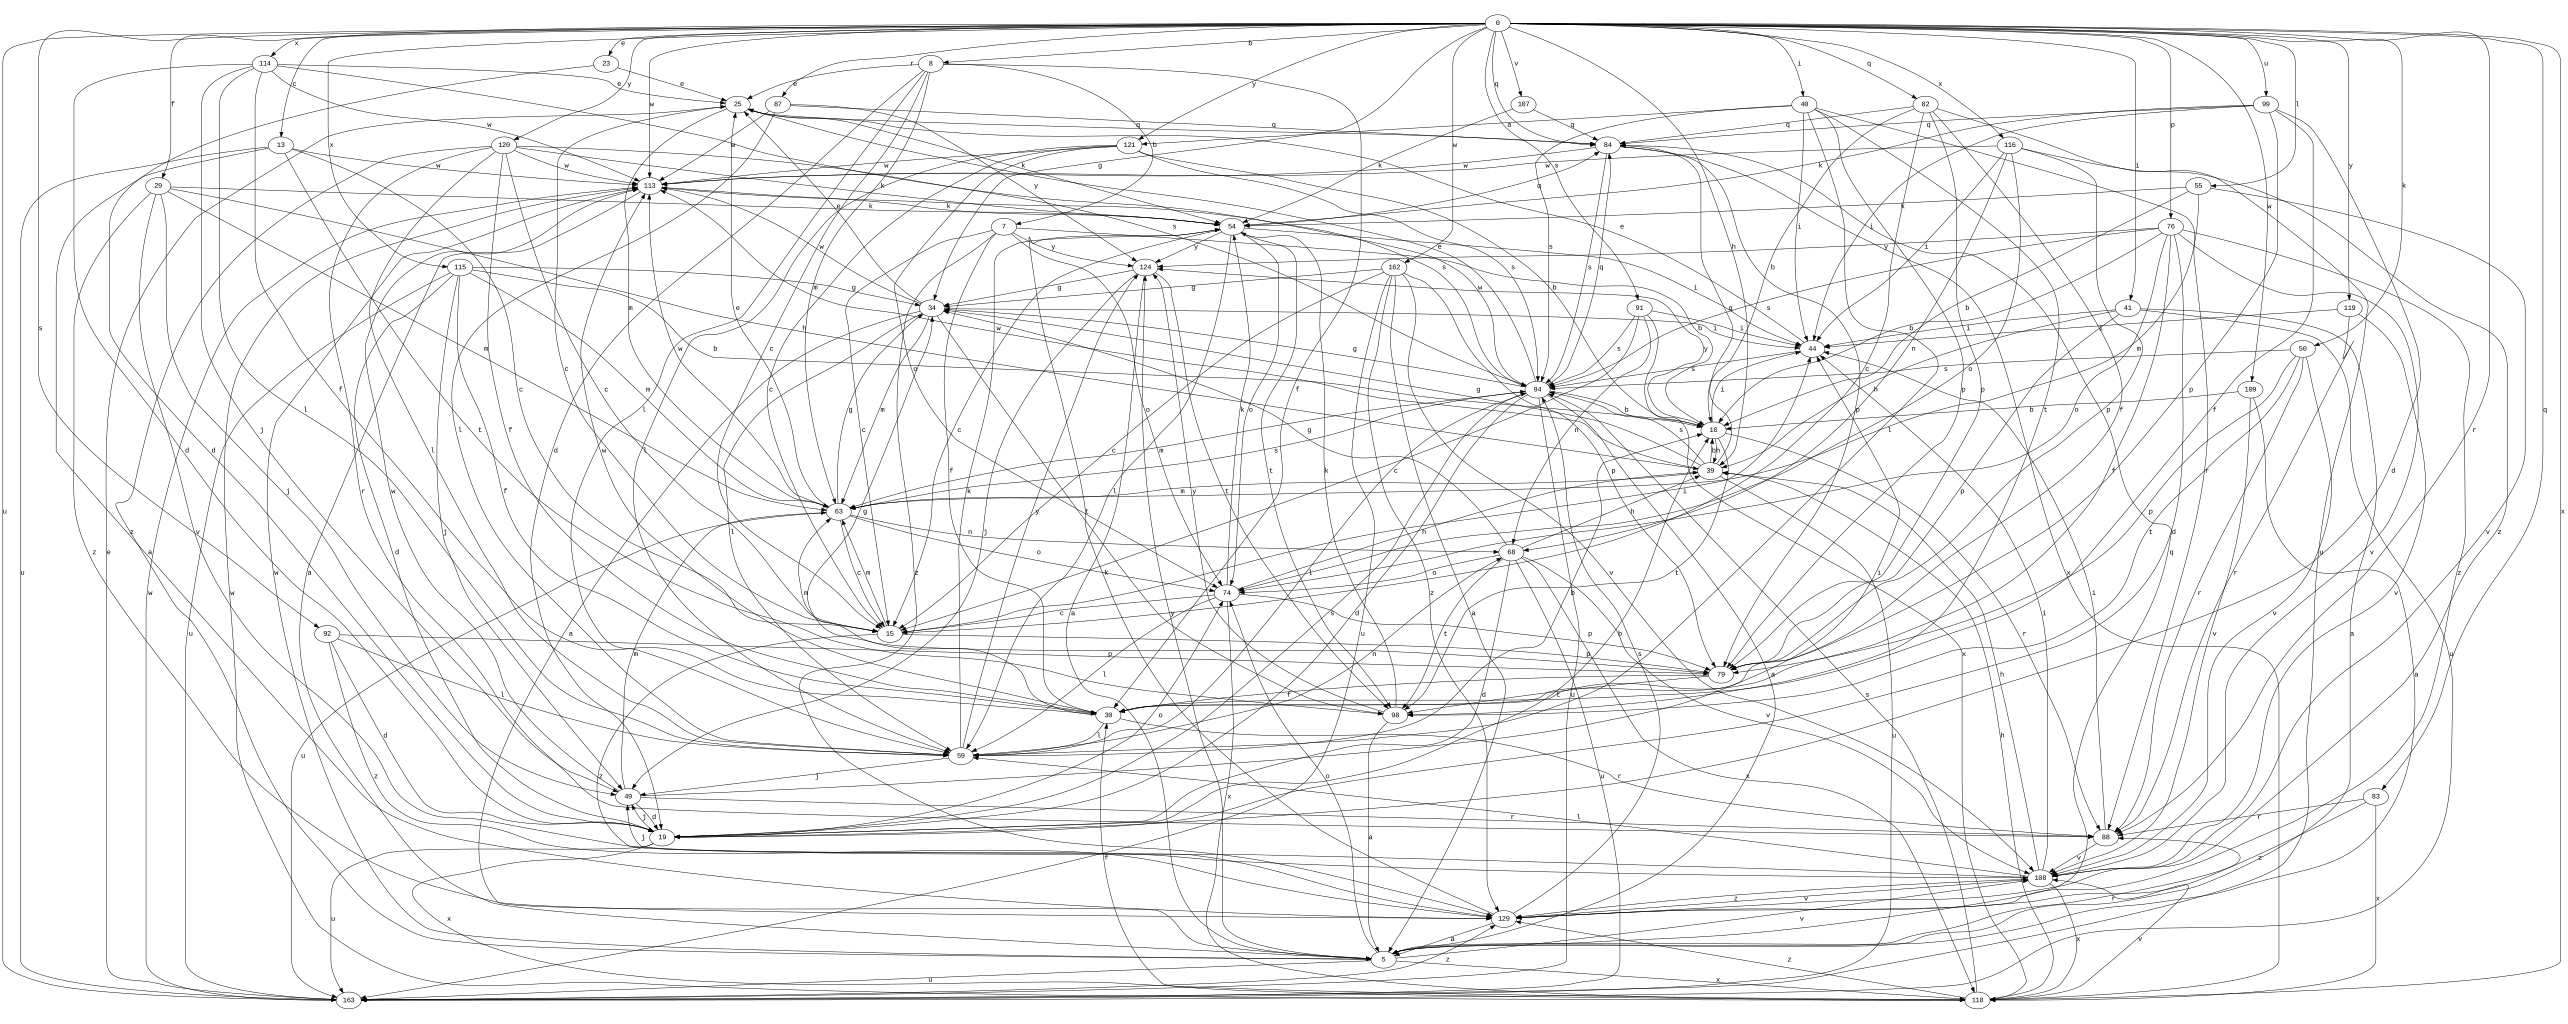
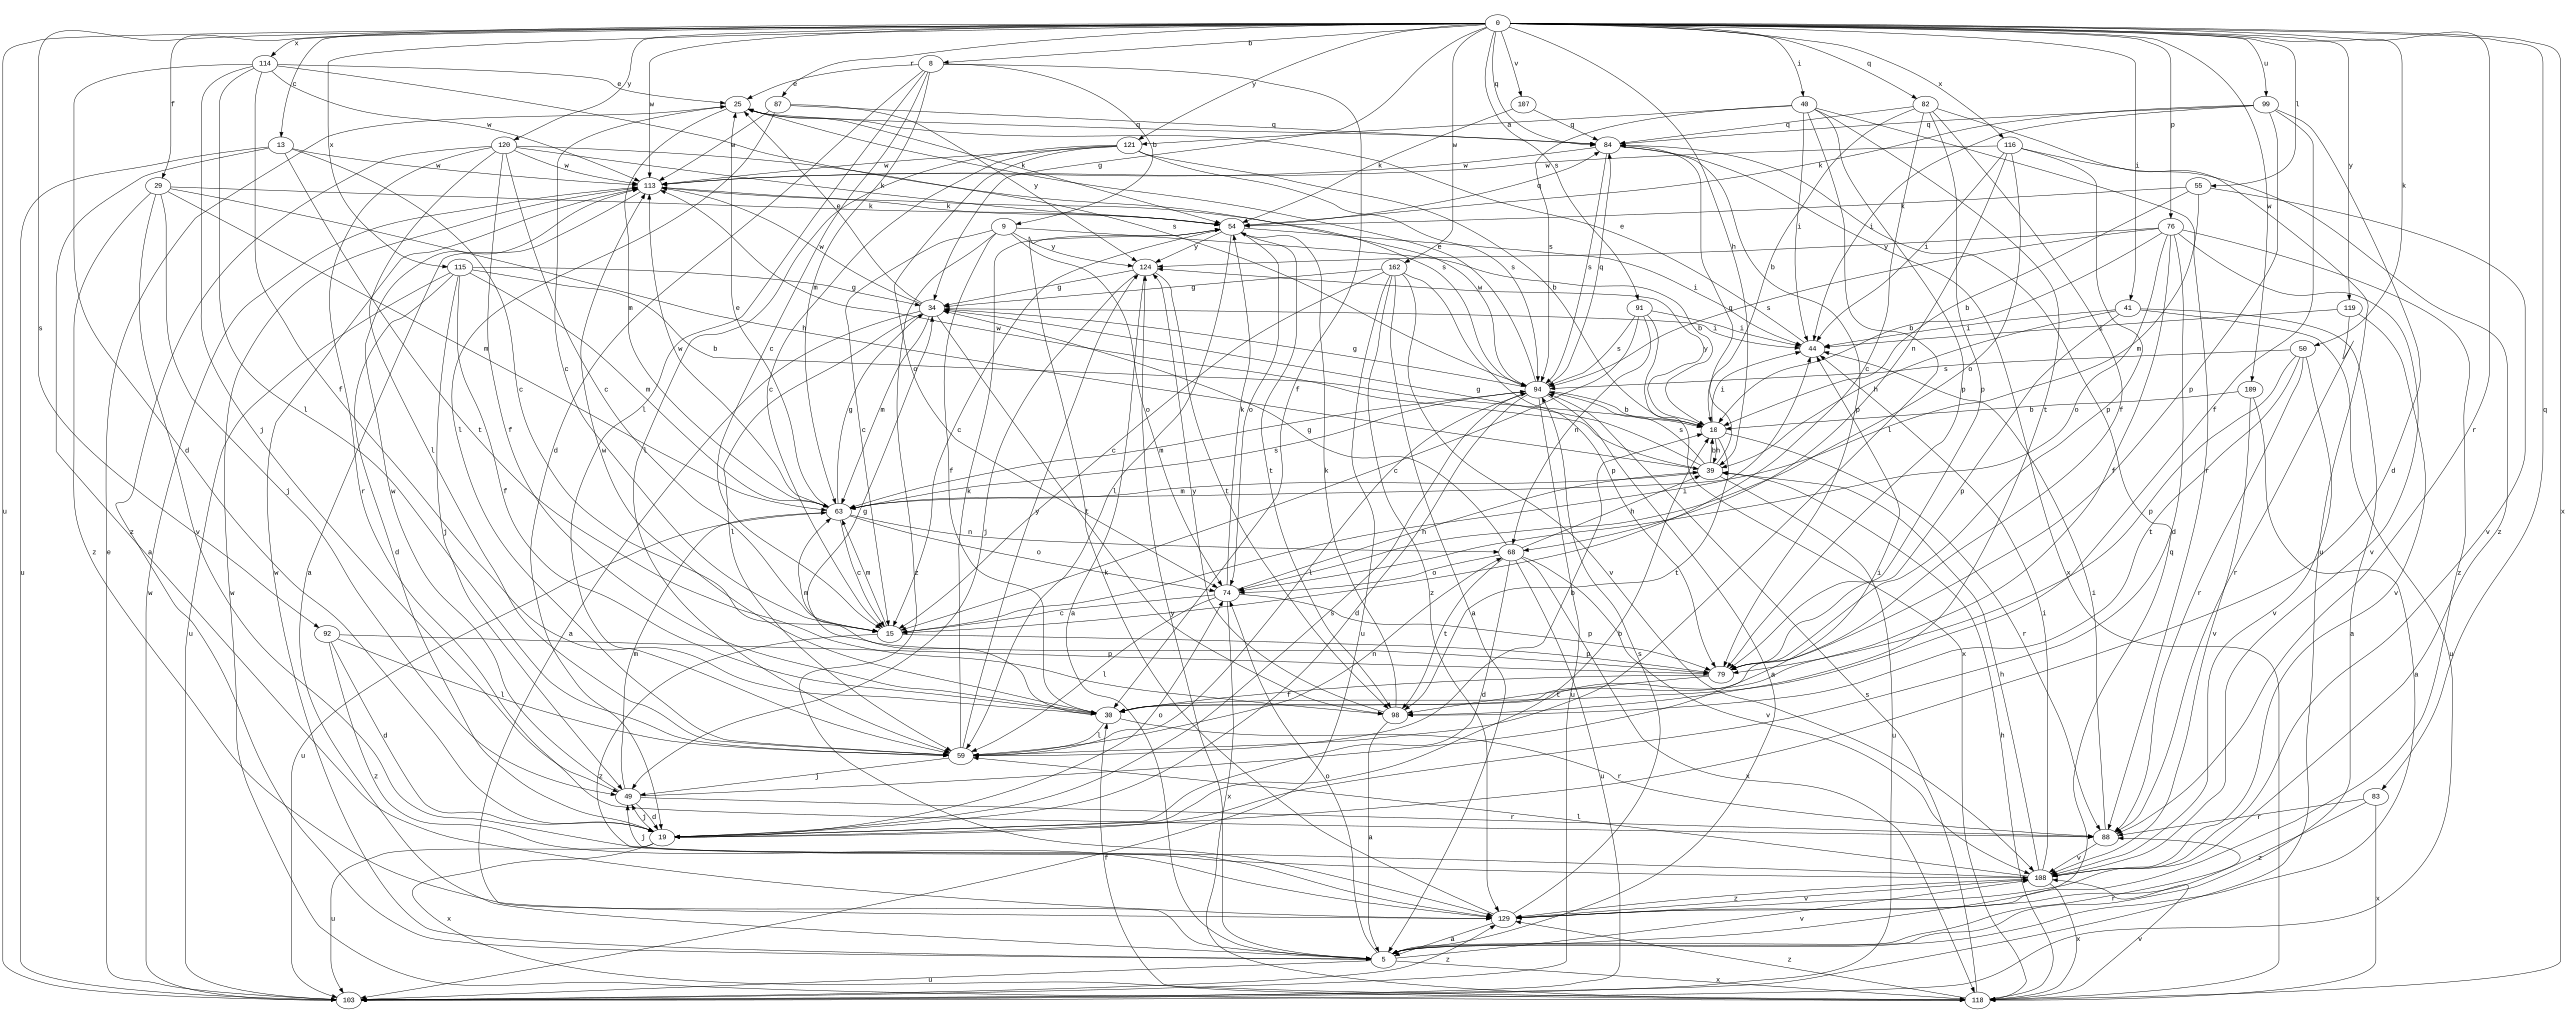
(606, 64) -> none
(1004, 227) -> (1004, 227)
(1665, 371) -> none
(349, 1000) -> (349, 1000)
